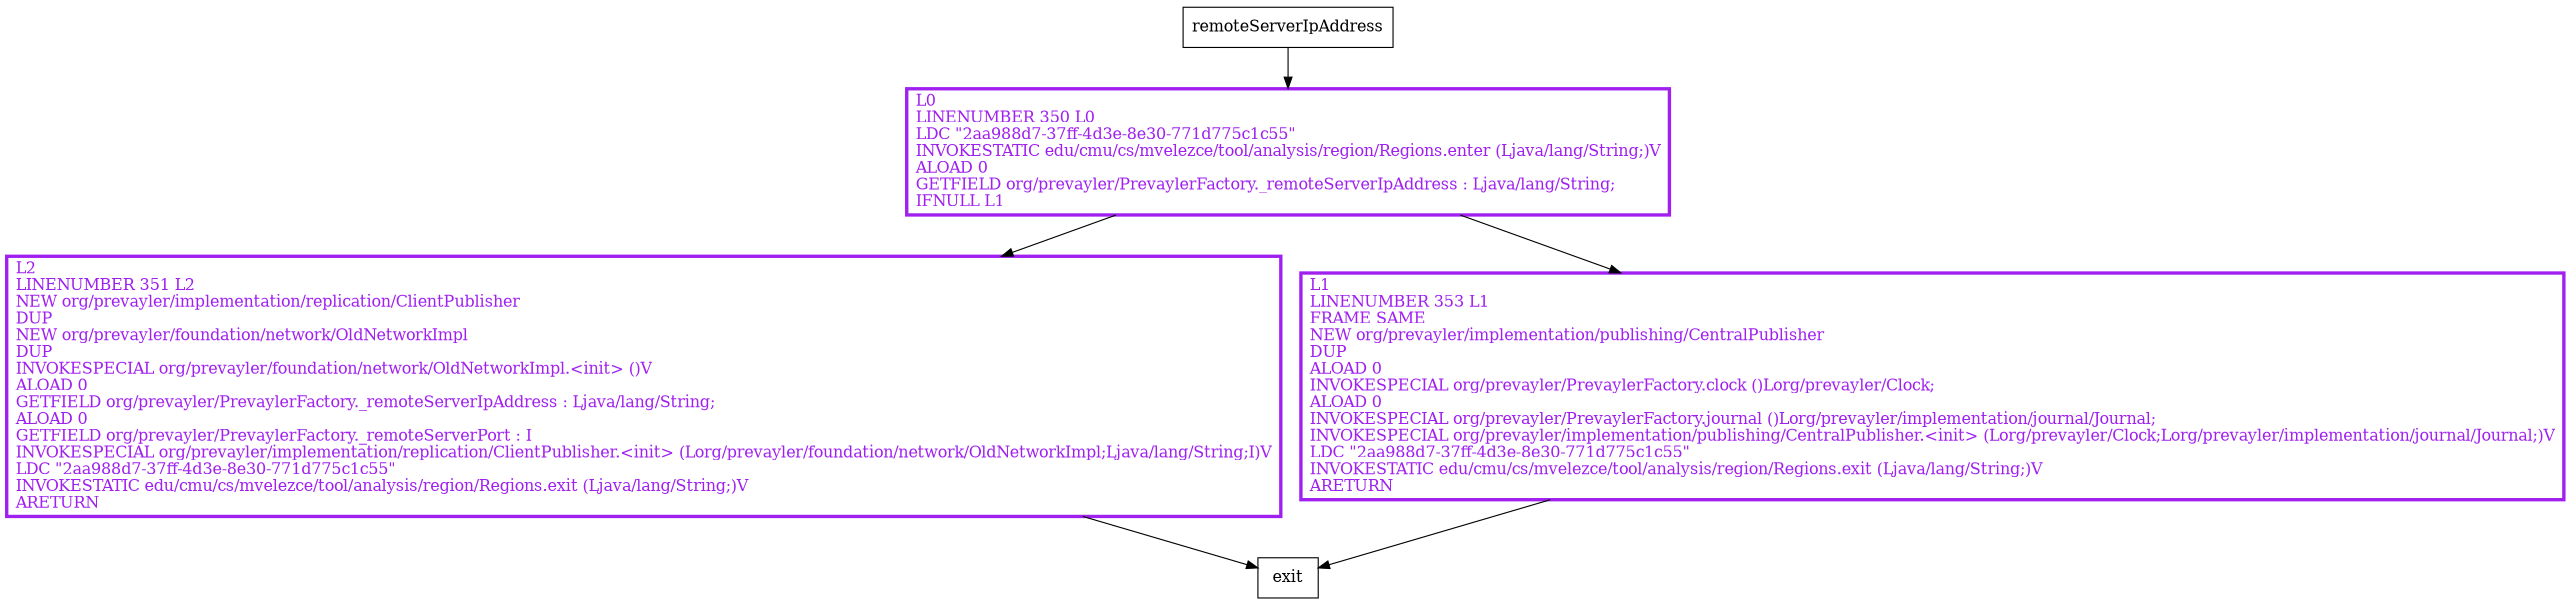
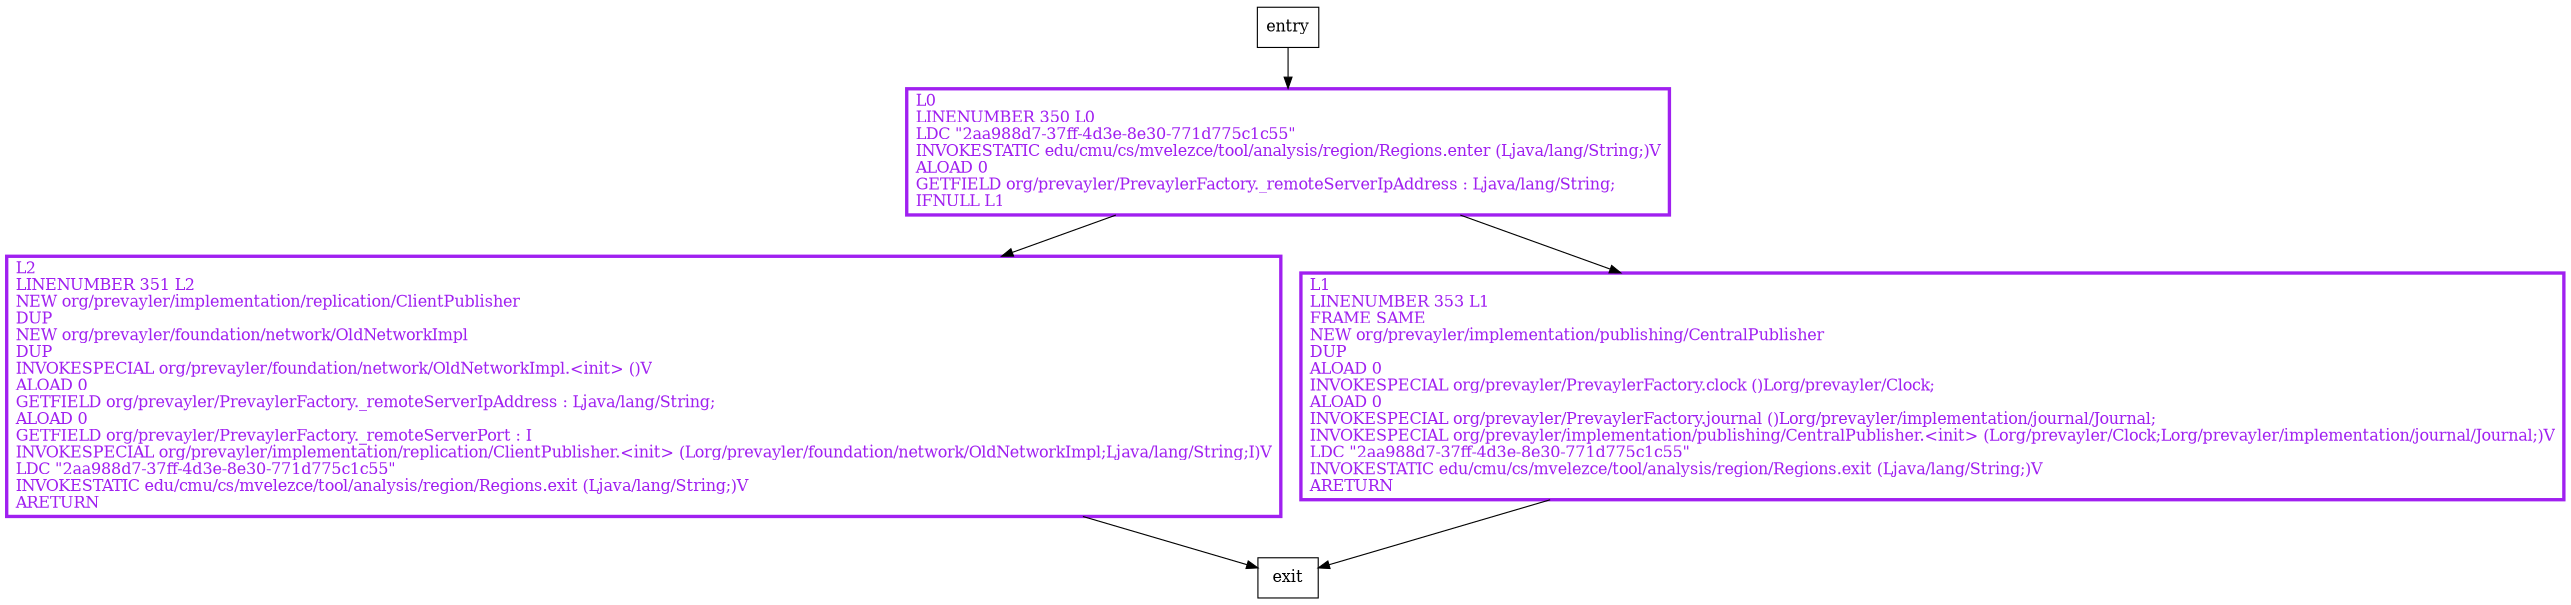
(1288, 27) -> (1288, 27)
